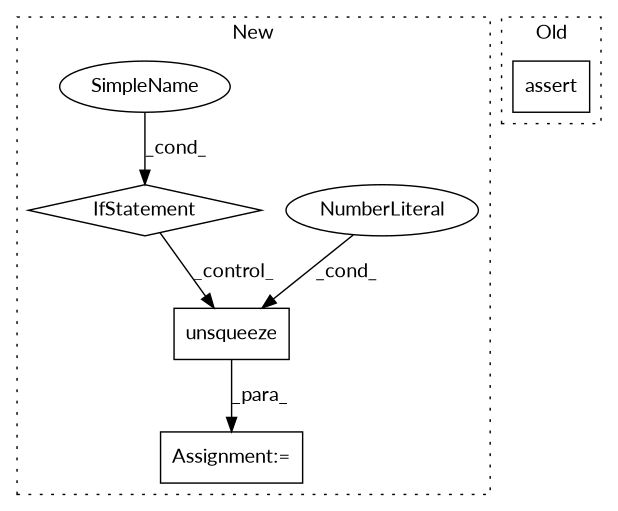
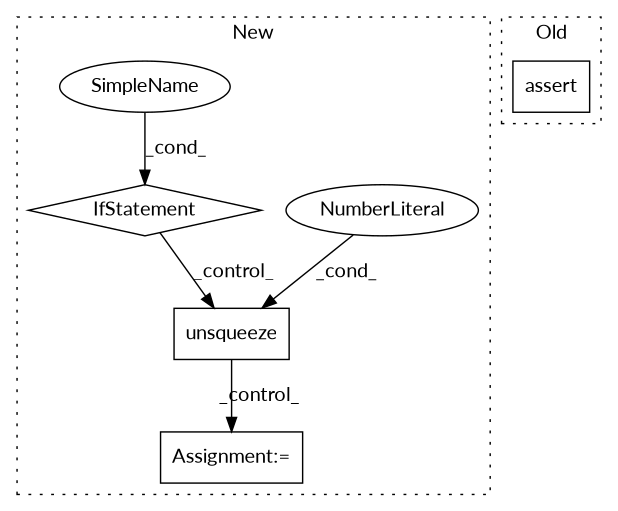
(260, 396) -> (260, 396)
